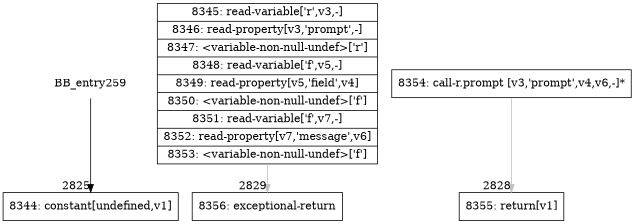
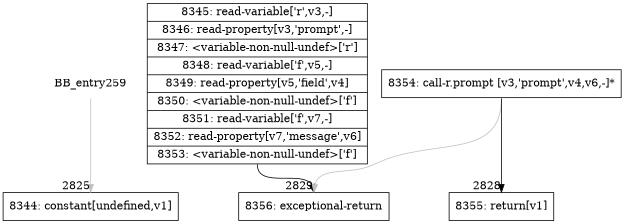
(91, 141) -> (91, 141)
(511, 141) -> (501, 141)
none -> (418, 151)
(267, 174) -> (282, 178)
